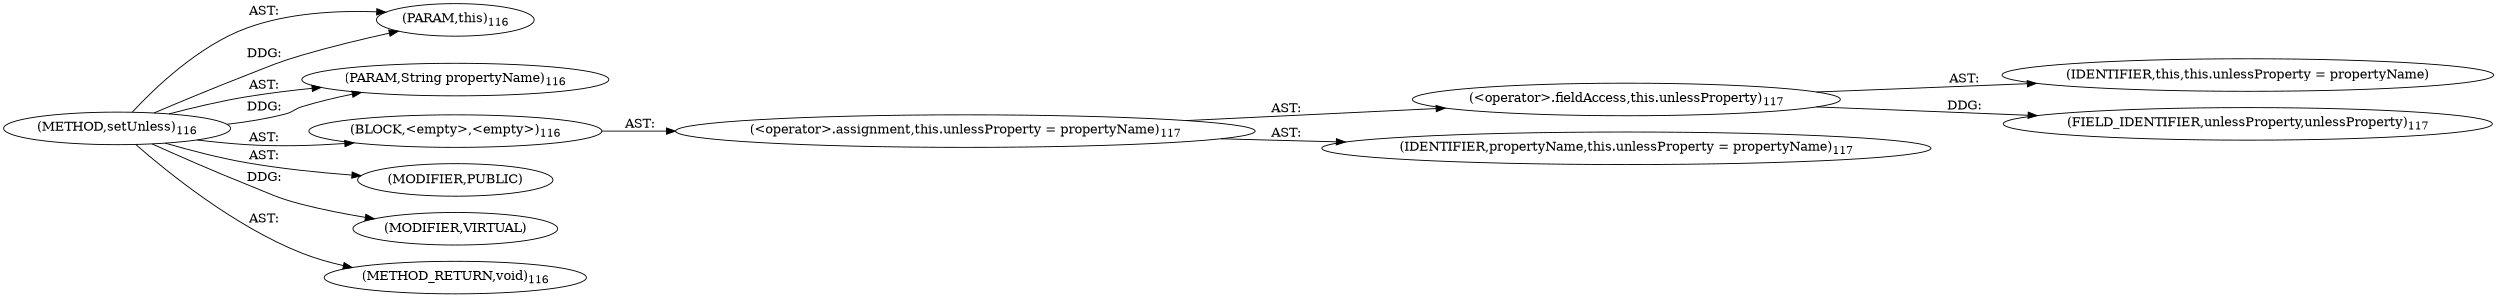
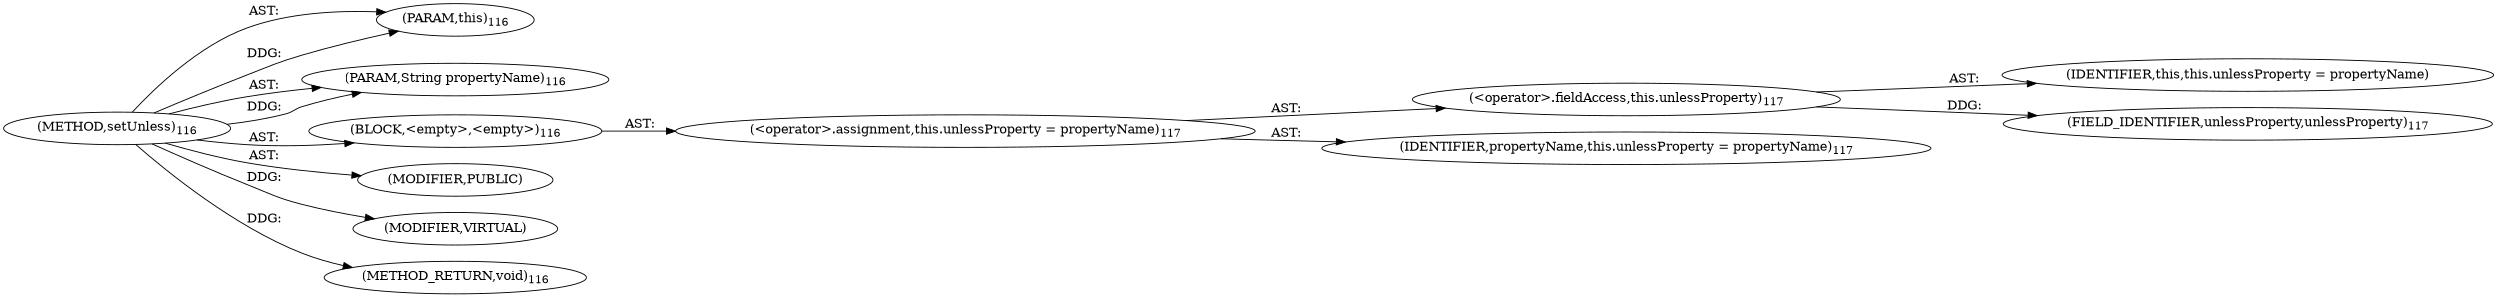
(266, 219) -> (266, 219)
